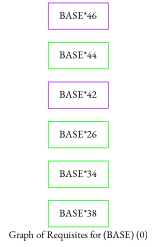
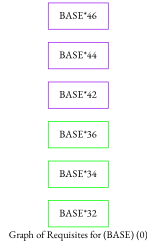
(78, 56) -> (78, 56)
(78, 135) -> (78, 135)
(78, 214) -> (78, 214)
